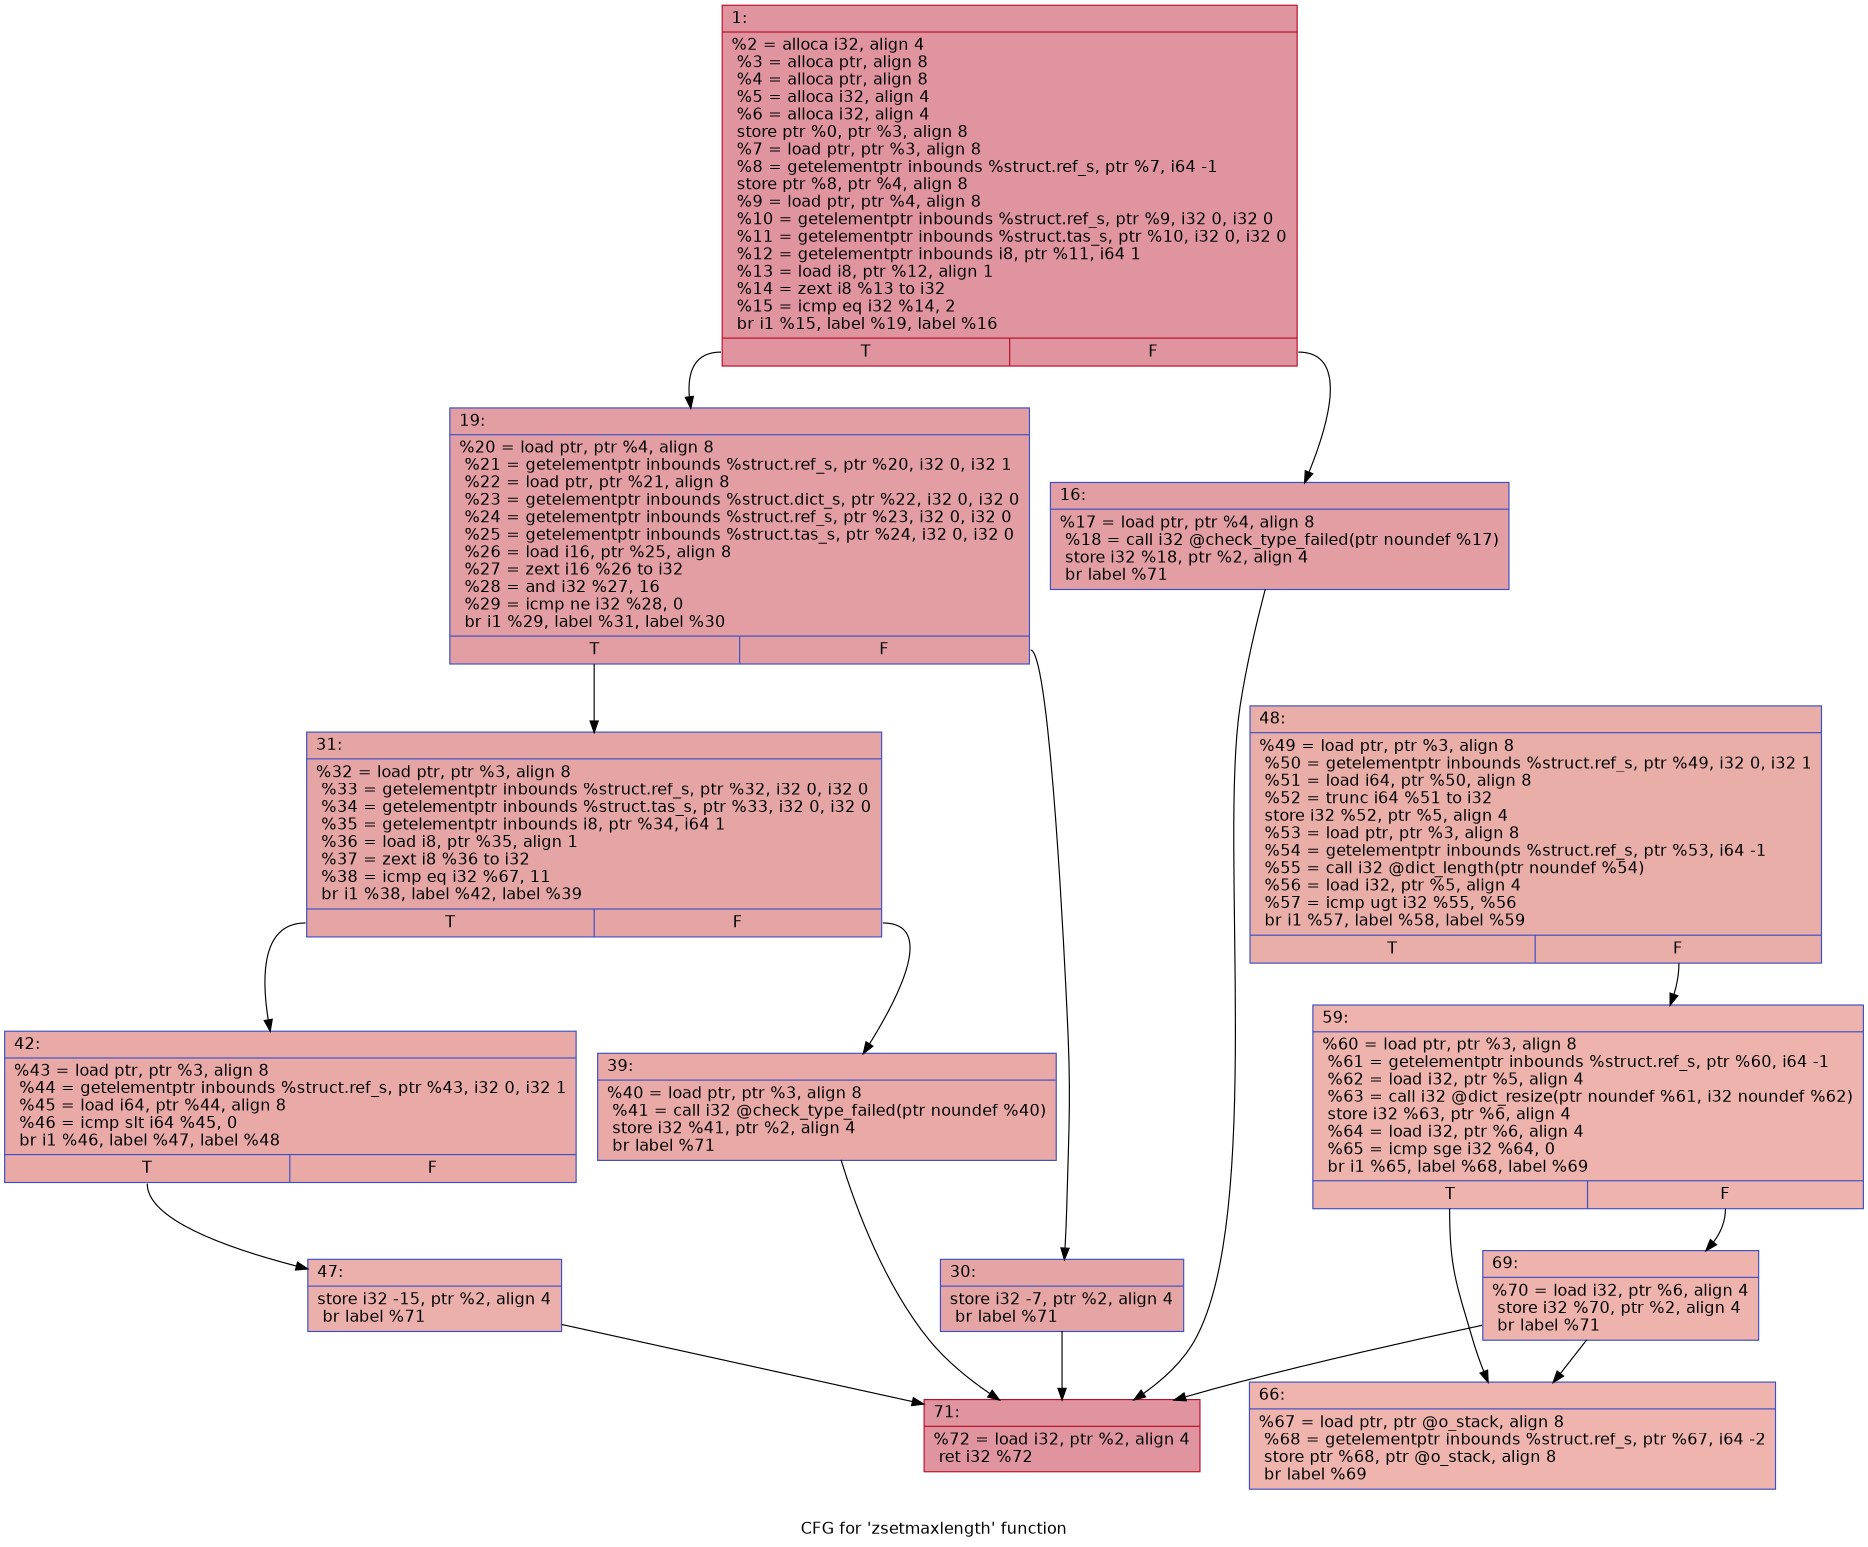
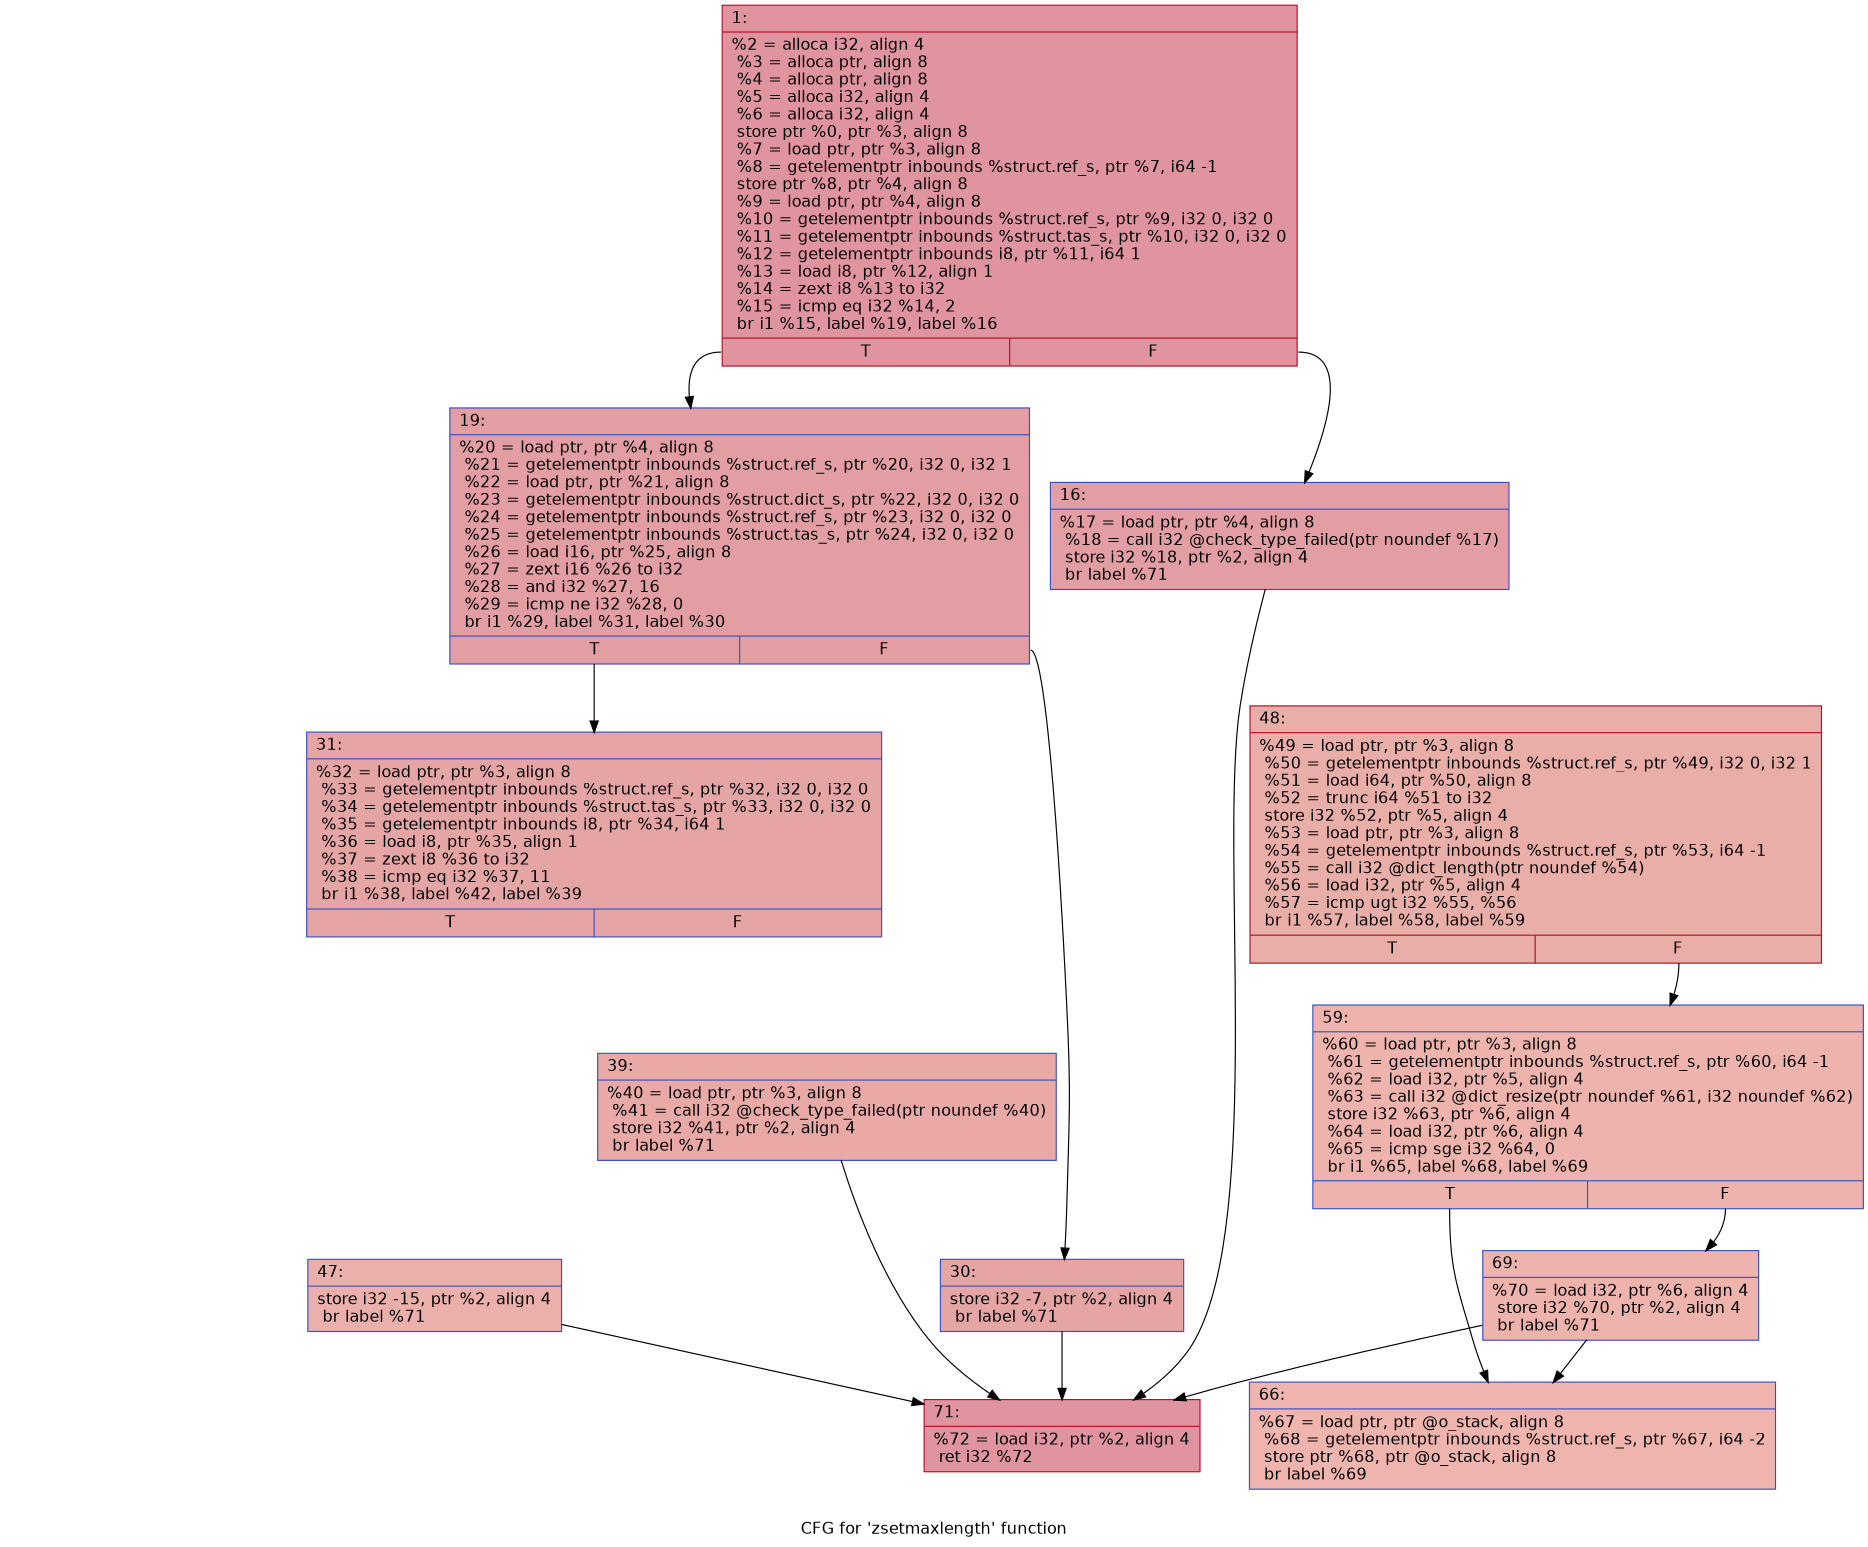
(1536, 835) -> (1536, 835)
(434, 877) -> (434, 877)
(903, 979) -> none
(290, 1107) -> none
